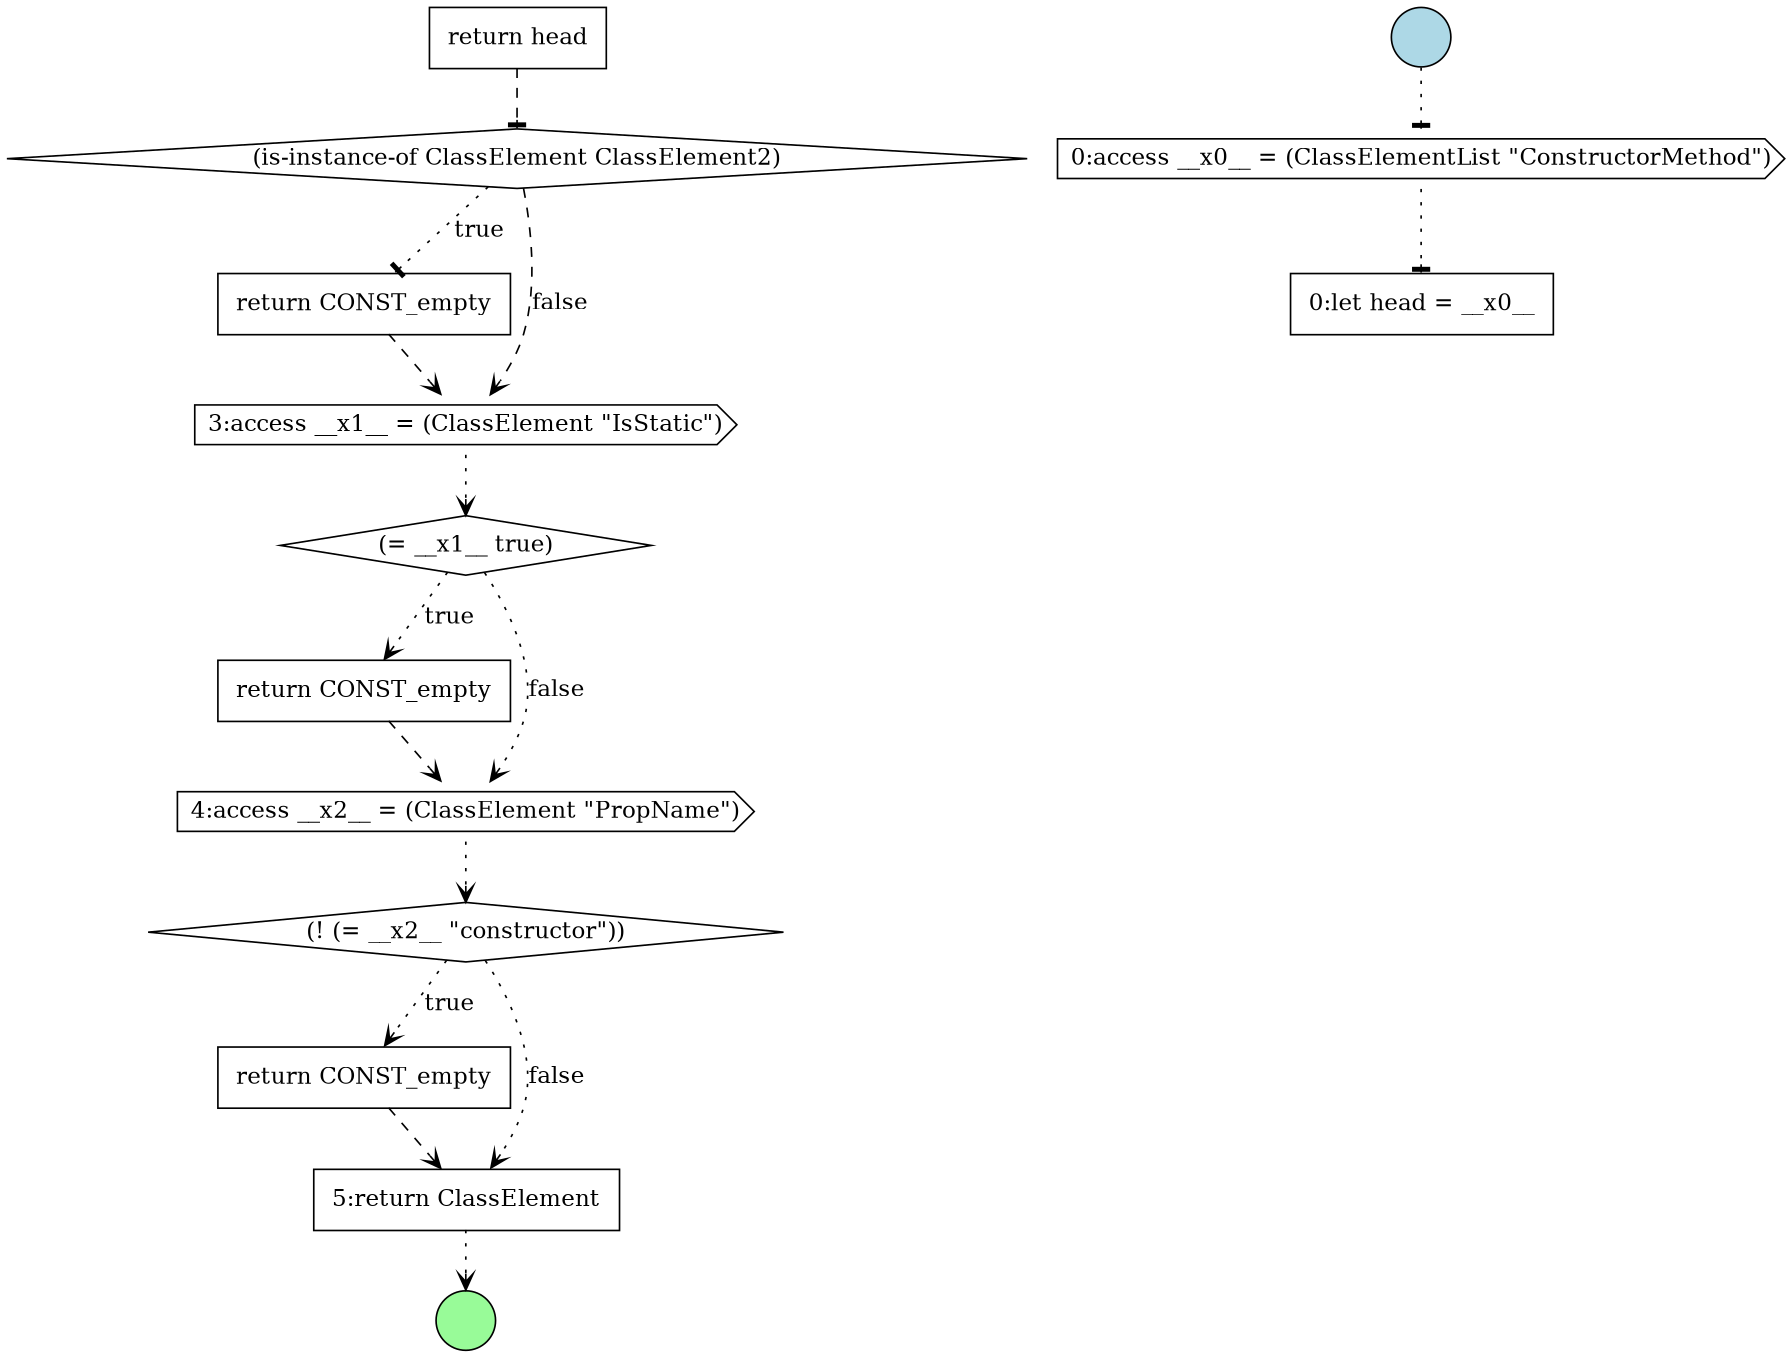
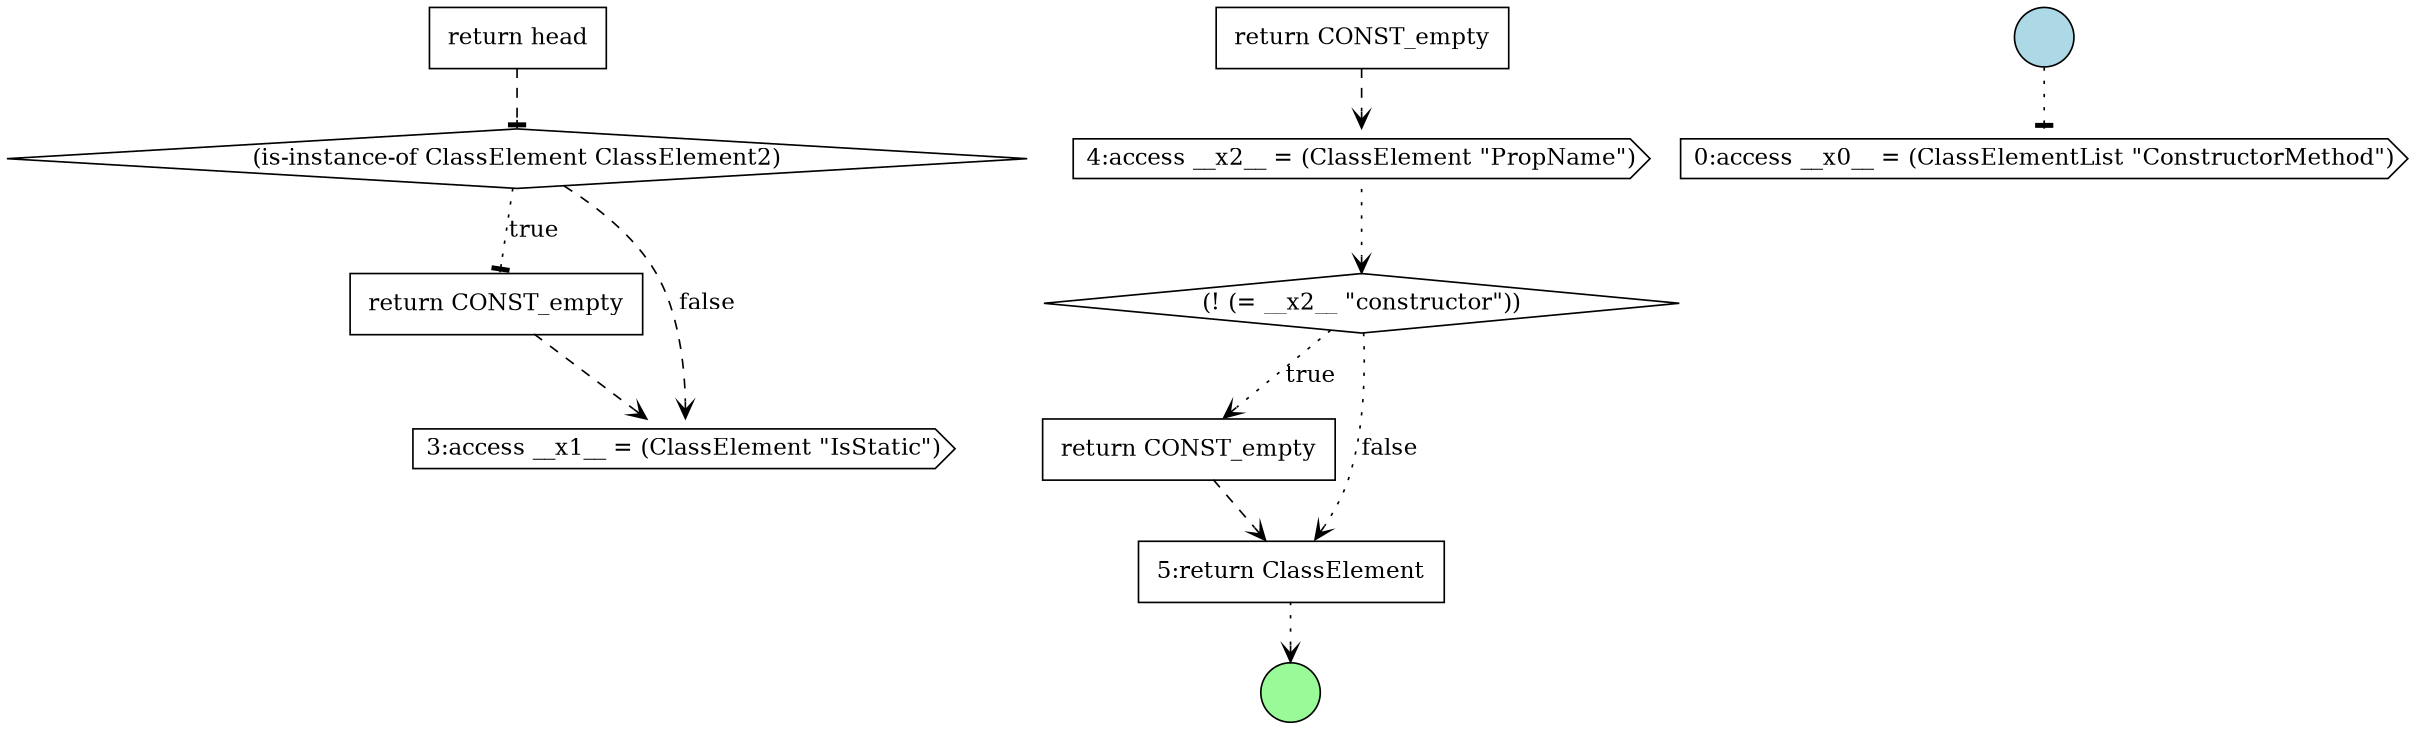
(1421, 303) -> none
(466, 545) -> none
